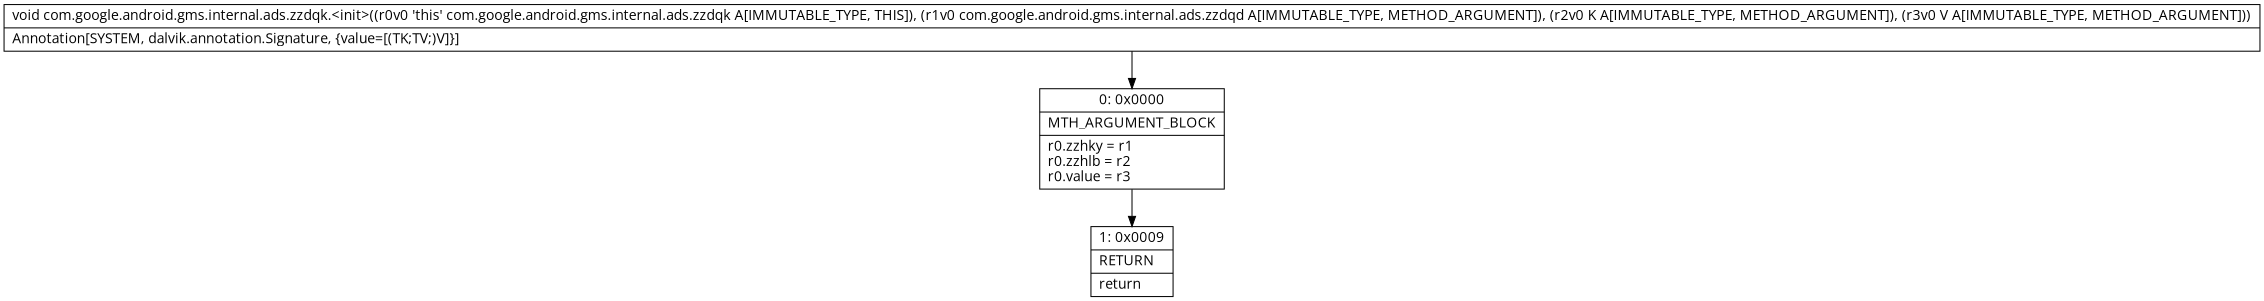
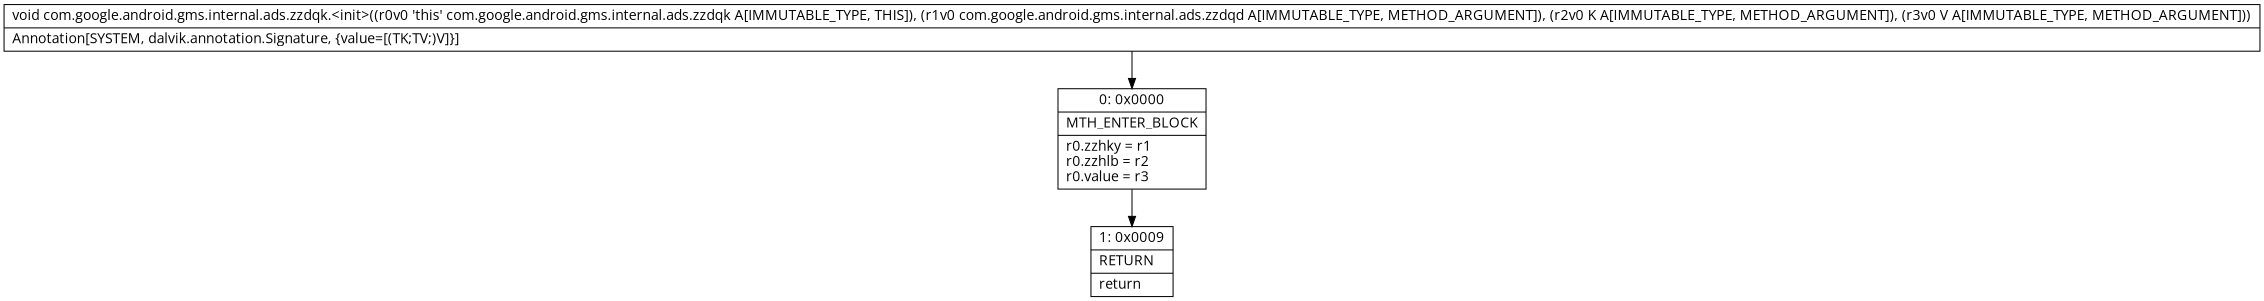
(1132, 123) -> (1132, 123)
